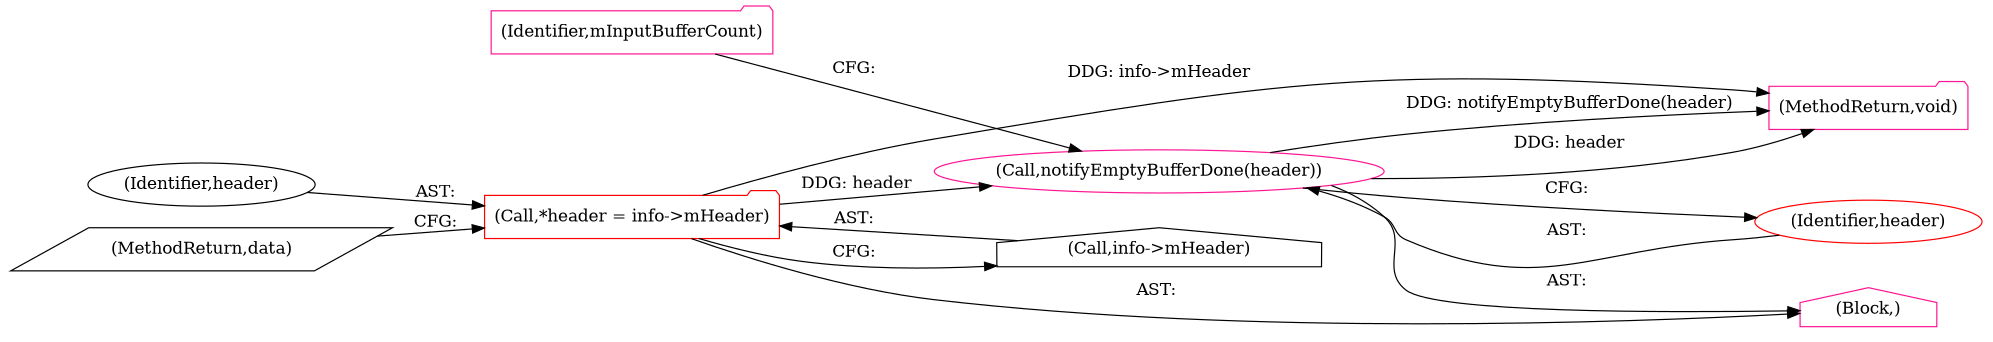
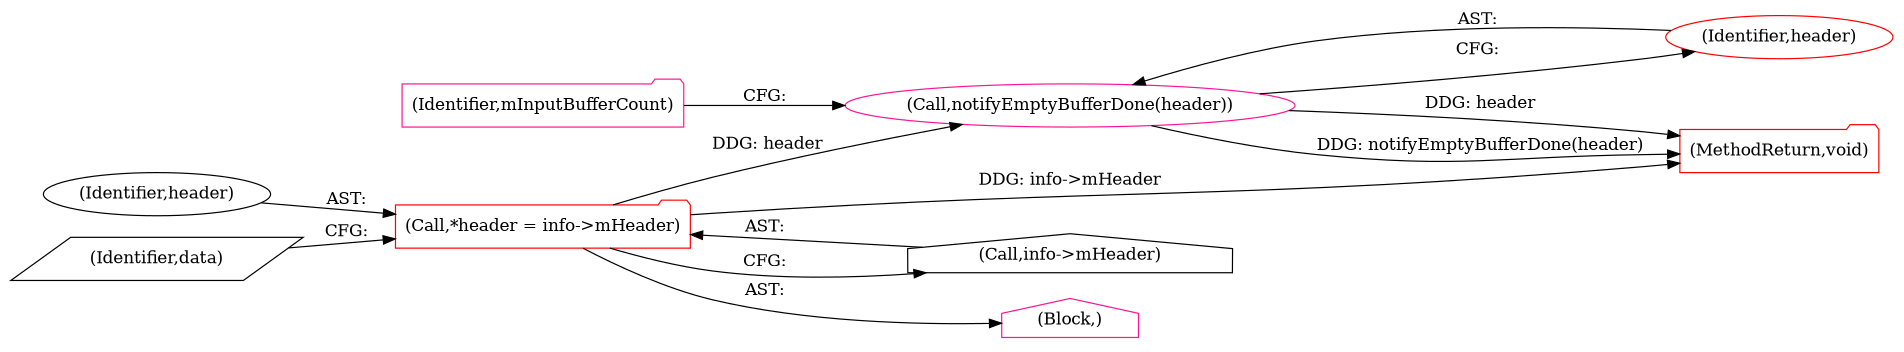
(1868, 108) -> (1779, 151)
(202, 249) -> (157, 259)
(1525, 308) -> none
